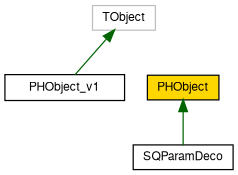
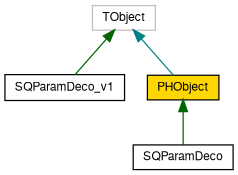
none -> (158, 57)
(65, 88) -> (65, 88)
